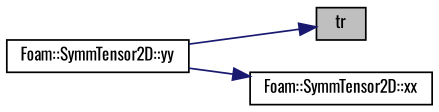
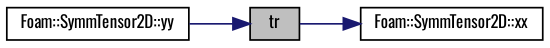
(211, 71) -> (322, 24)
